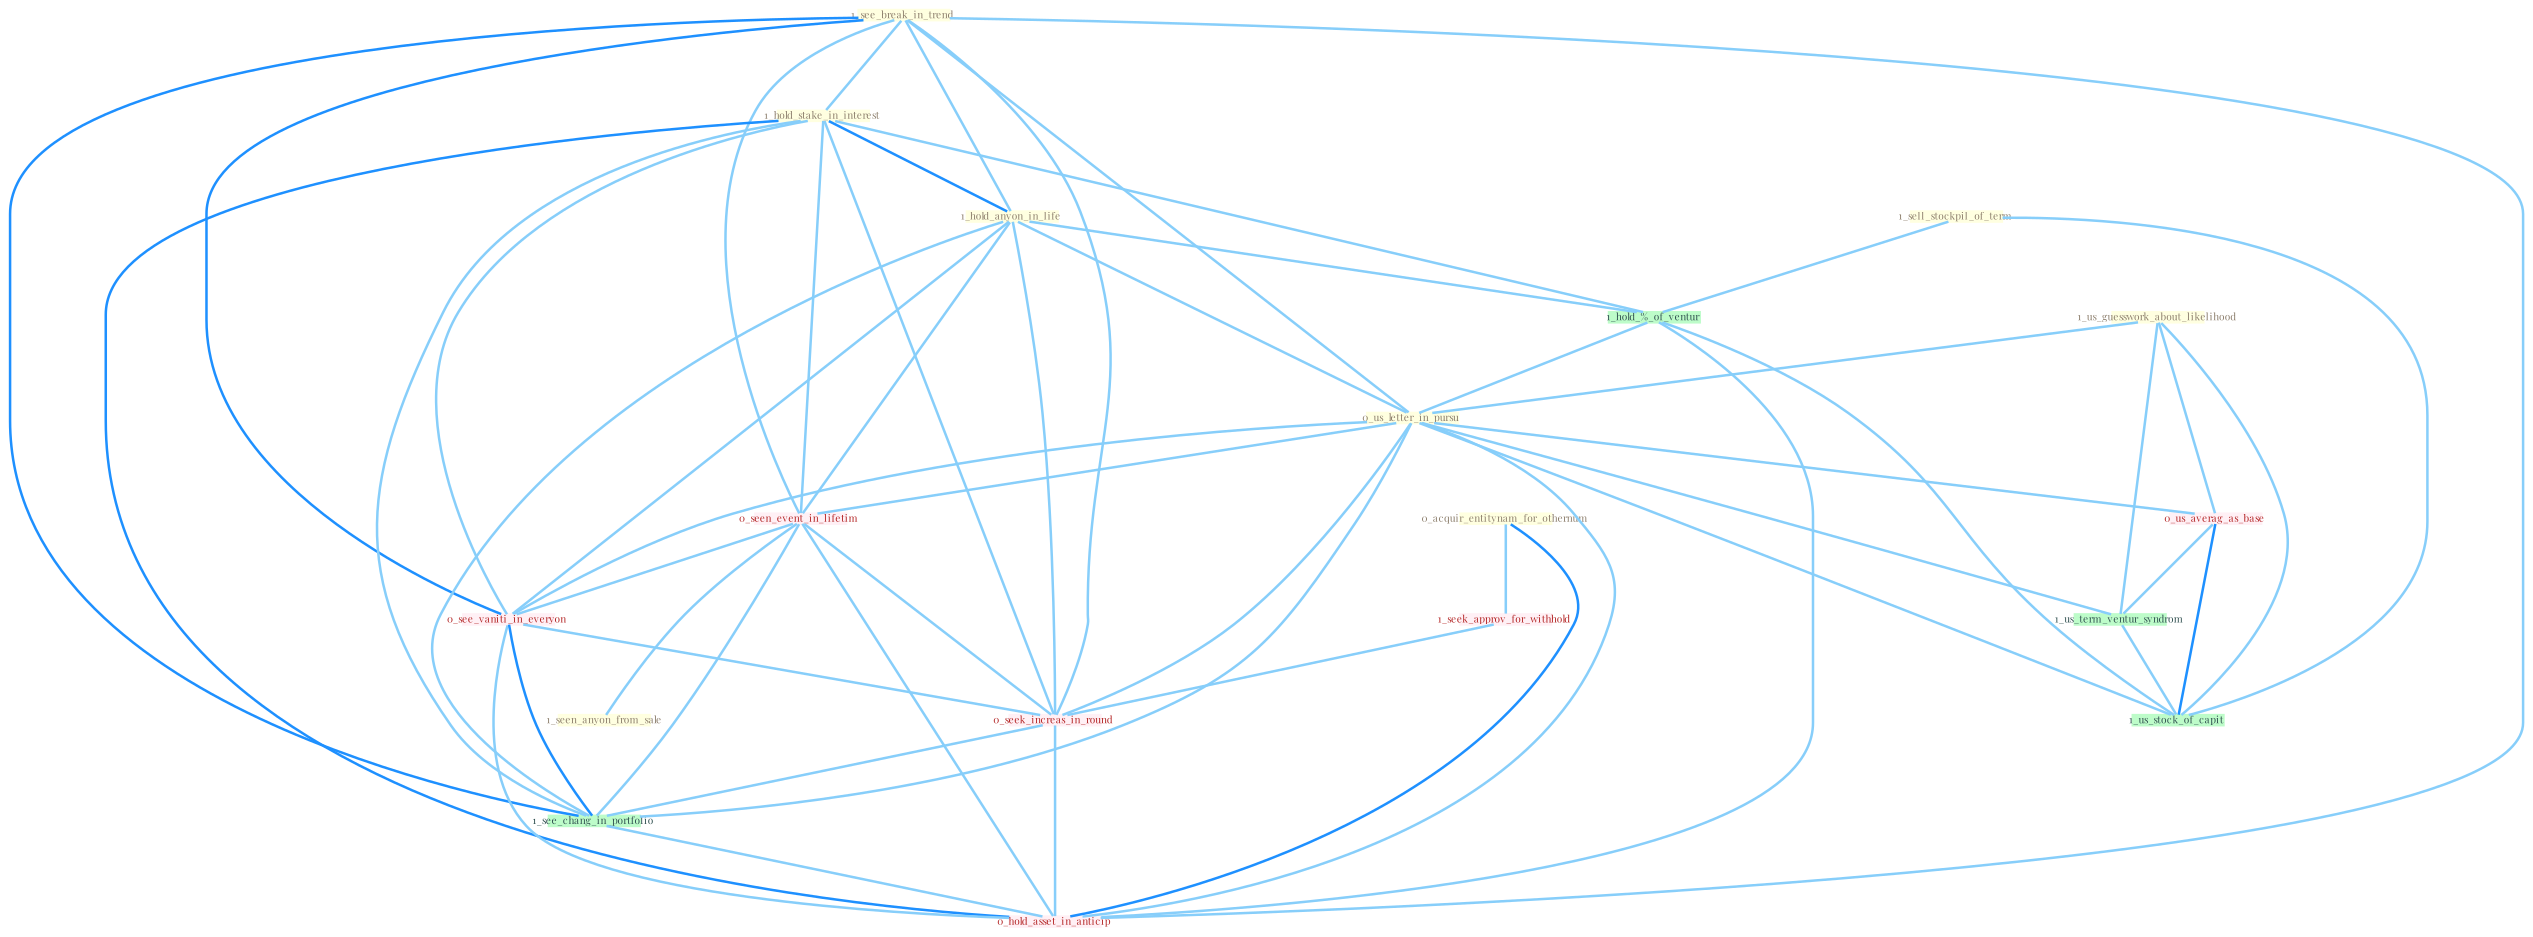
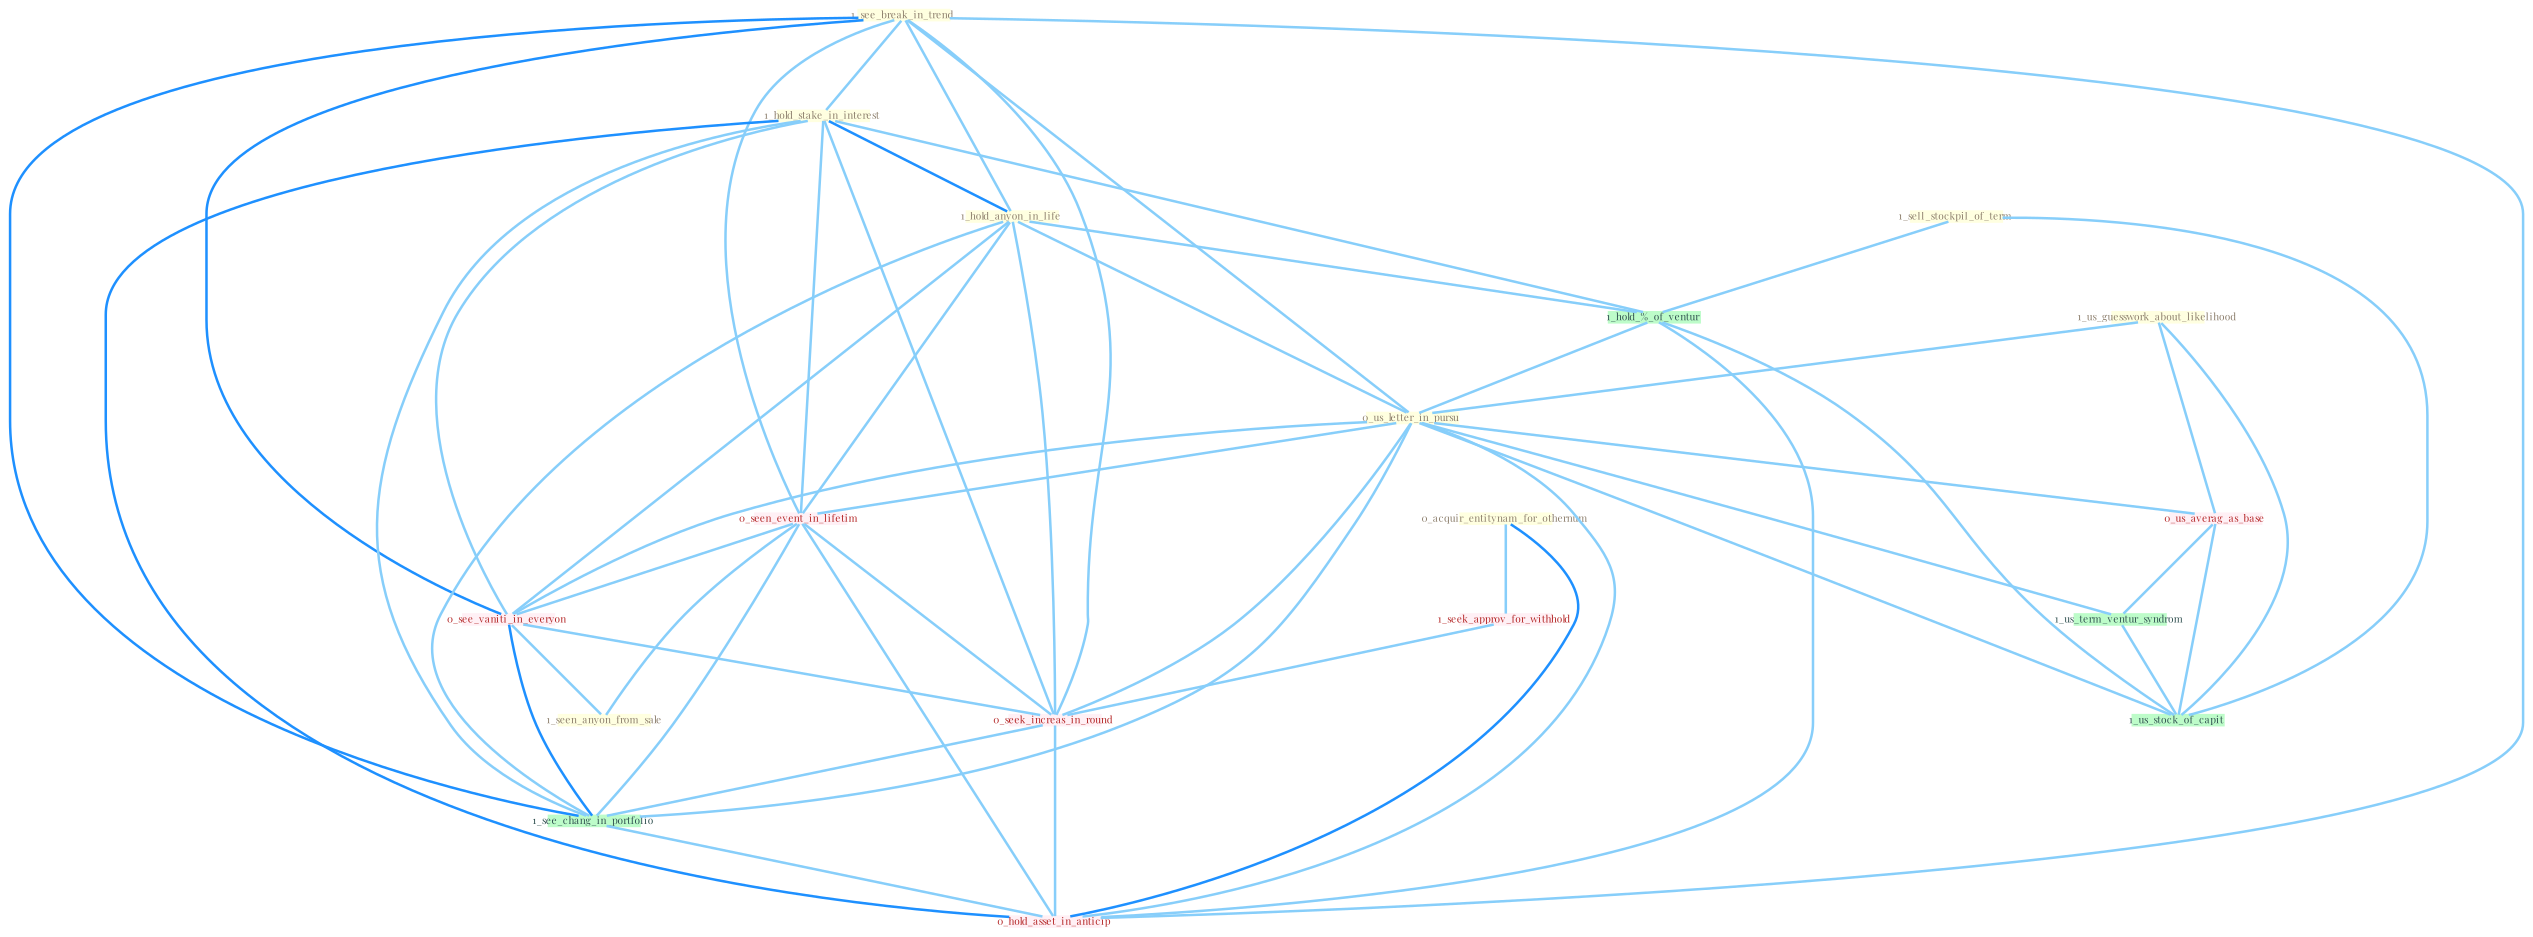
(2139, 469) -> none
(2197, 619) -> (2197, 619)
(658, 880) -> (556, 670)
